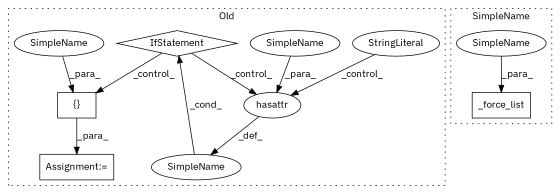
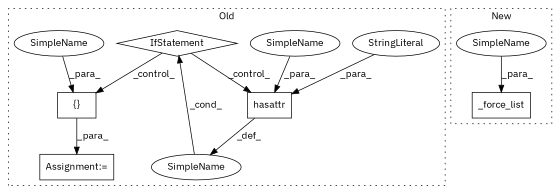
(501, 17) -> (501, 17)
(363, 74) -> (356, 74)
(272, 105) -> (270, 105)
